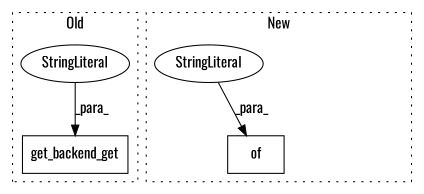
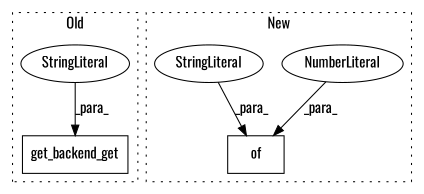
none -> (343, 64)
